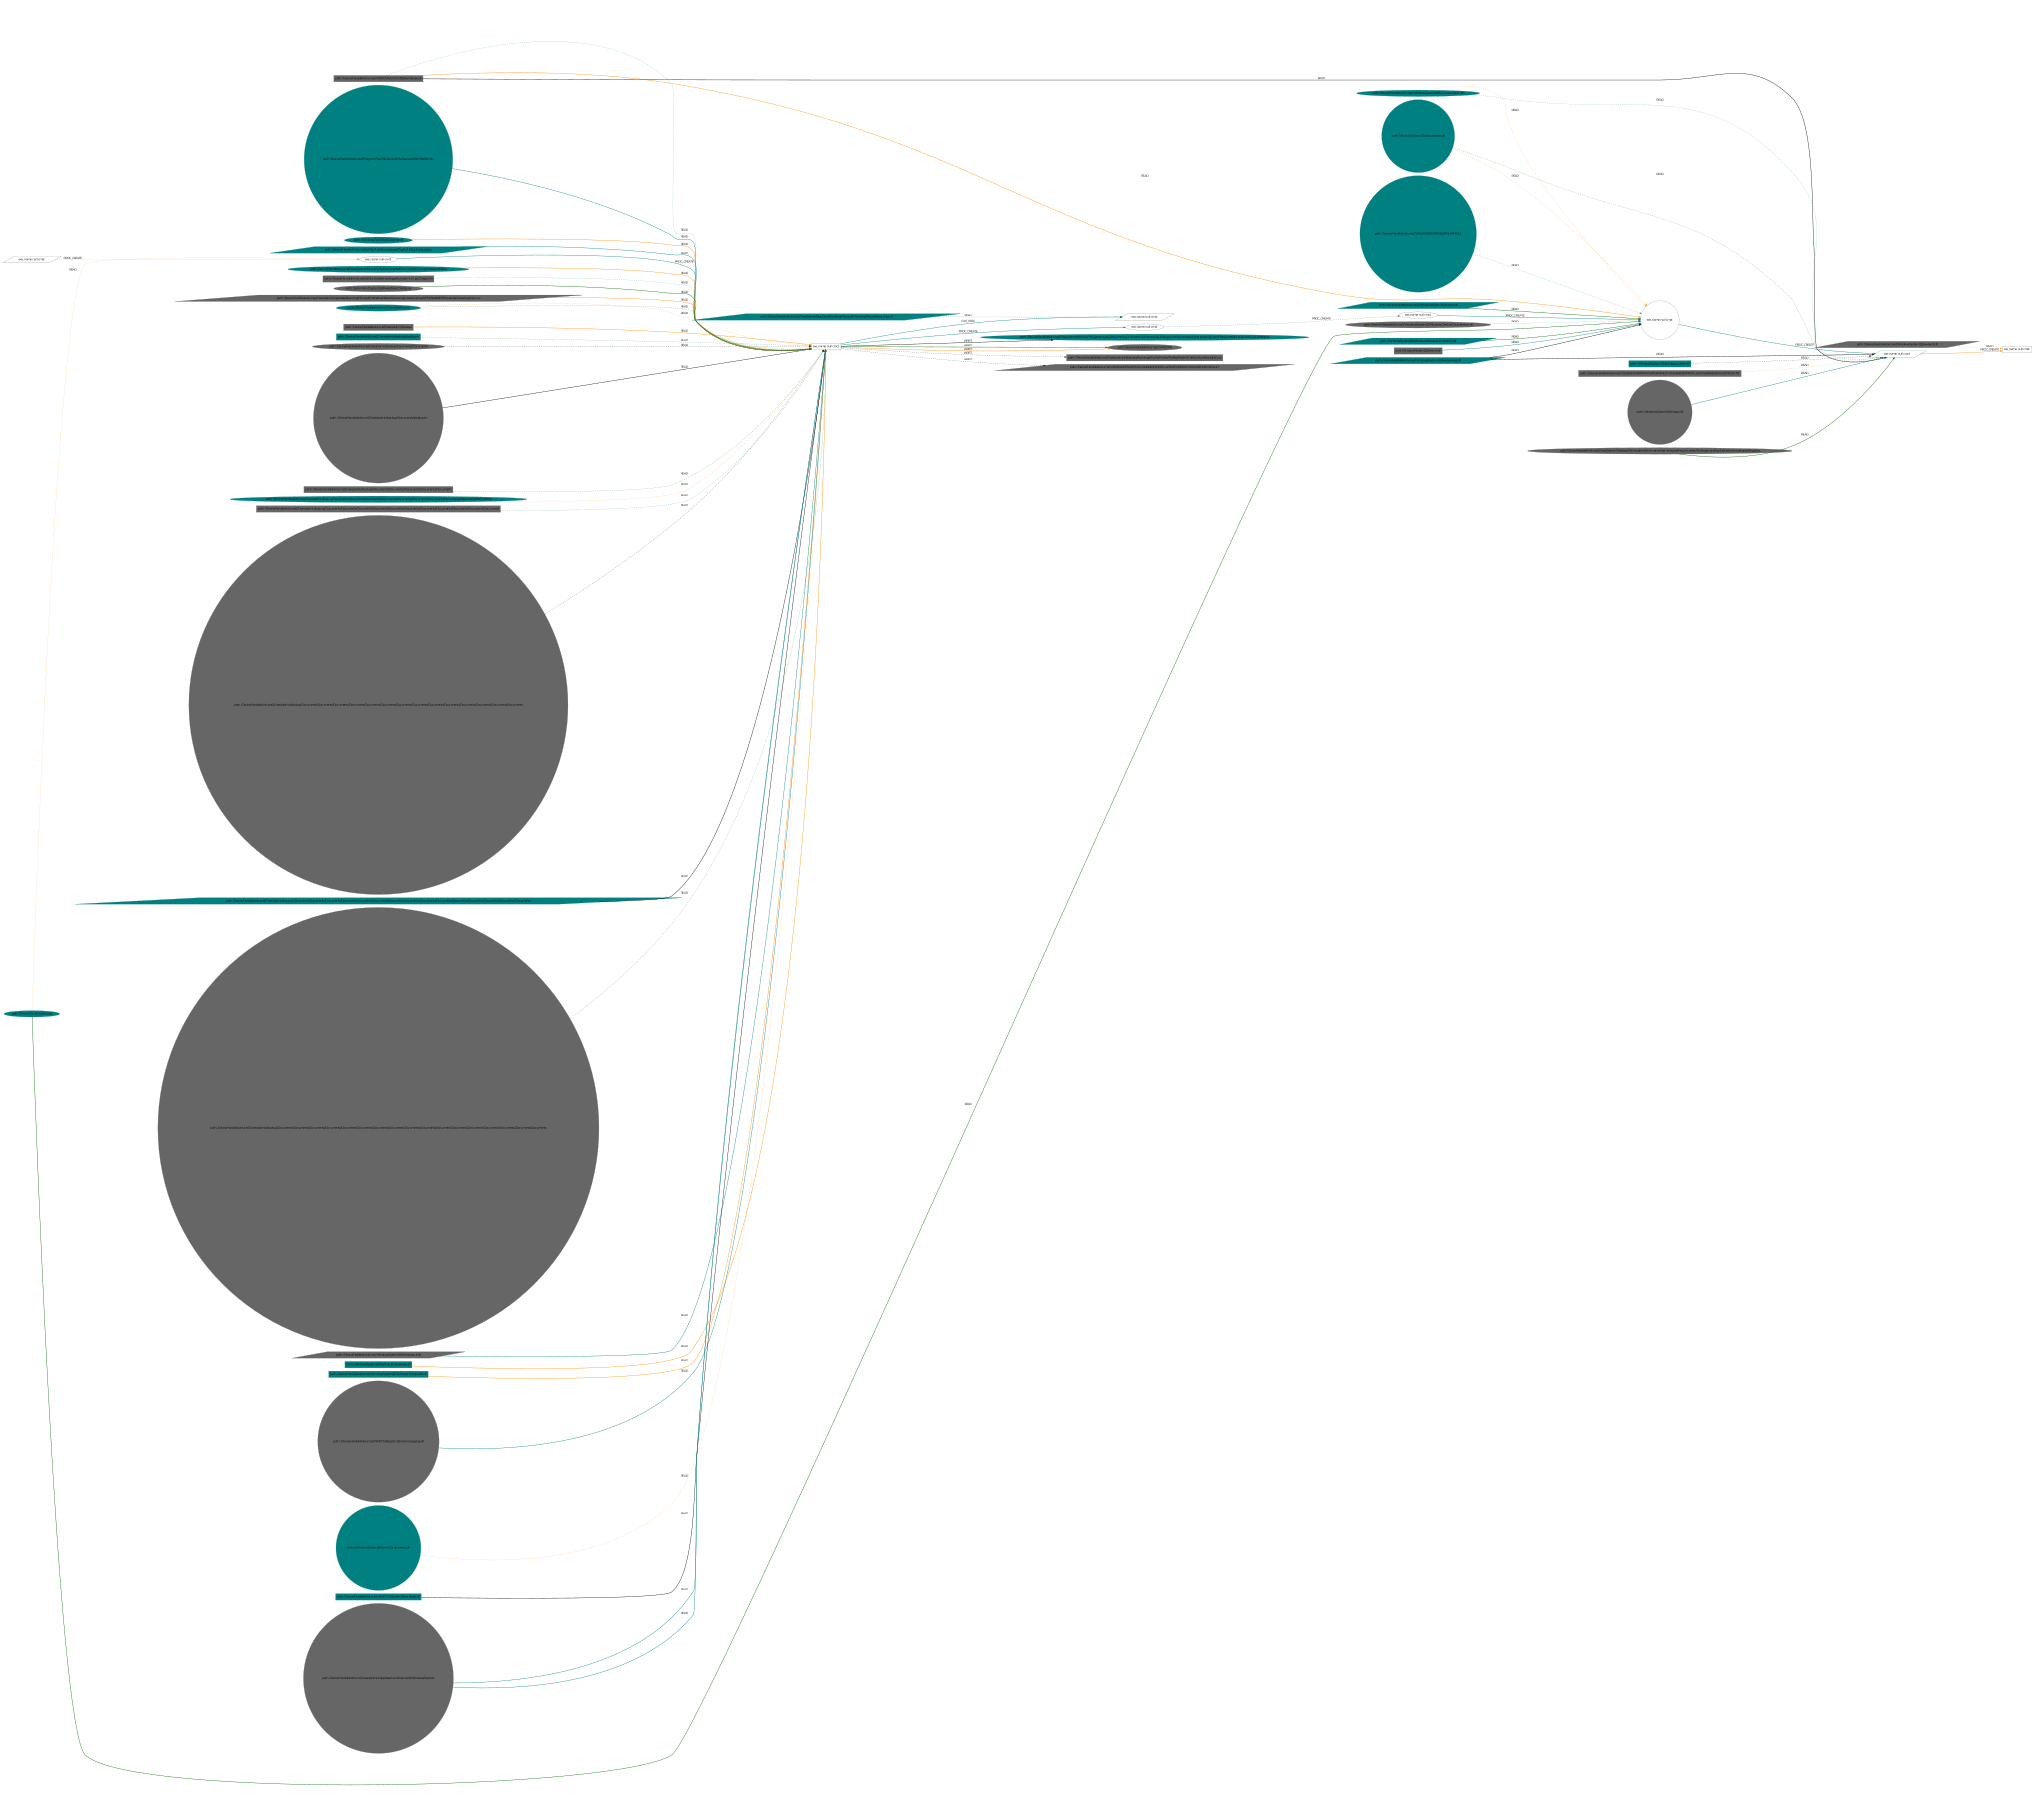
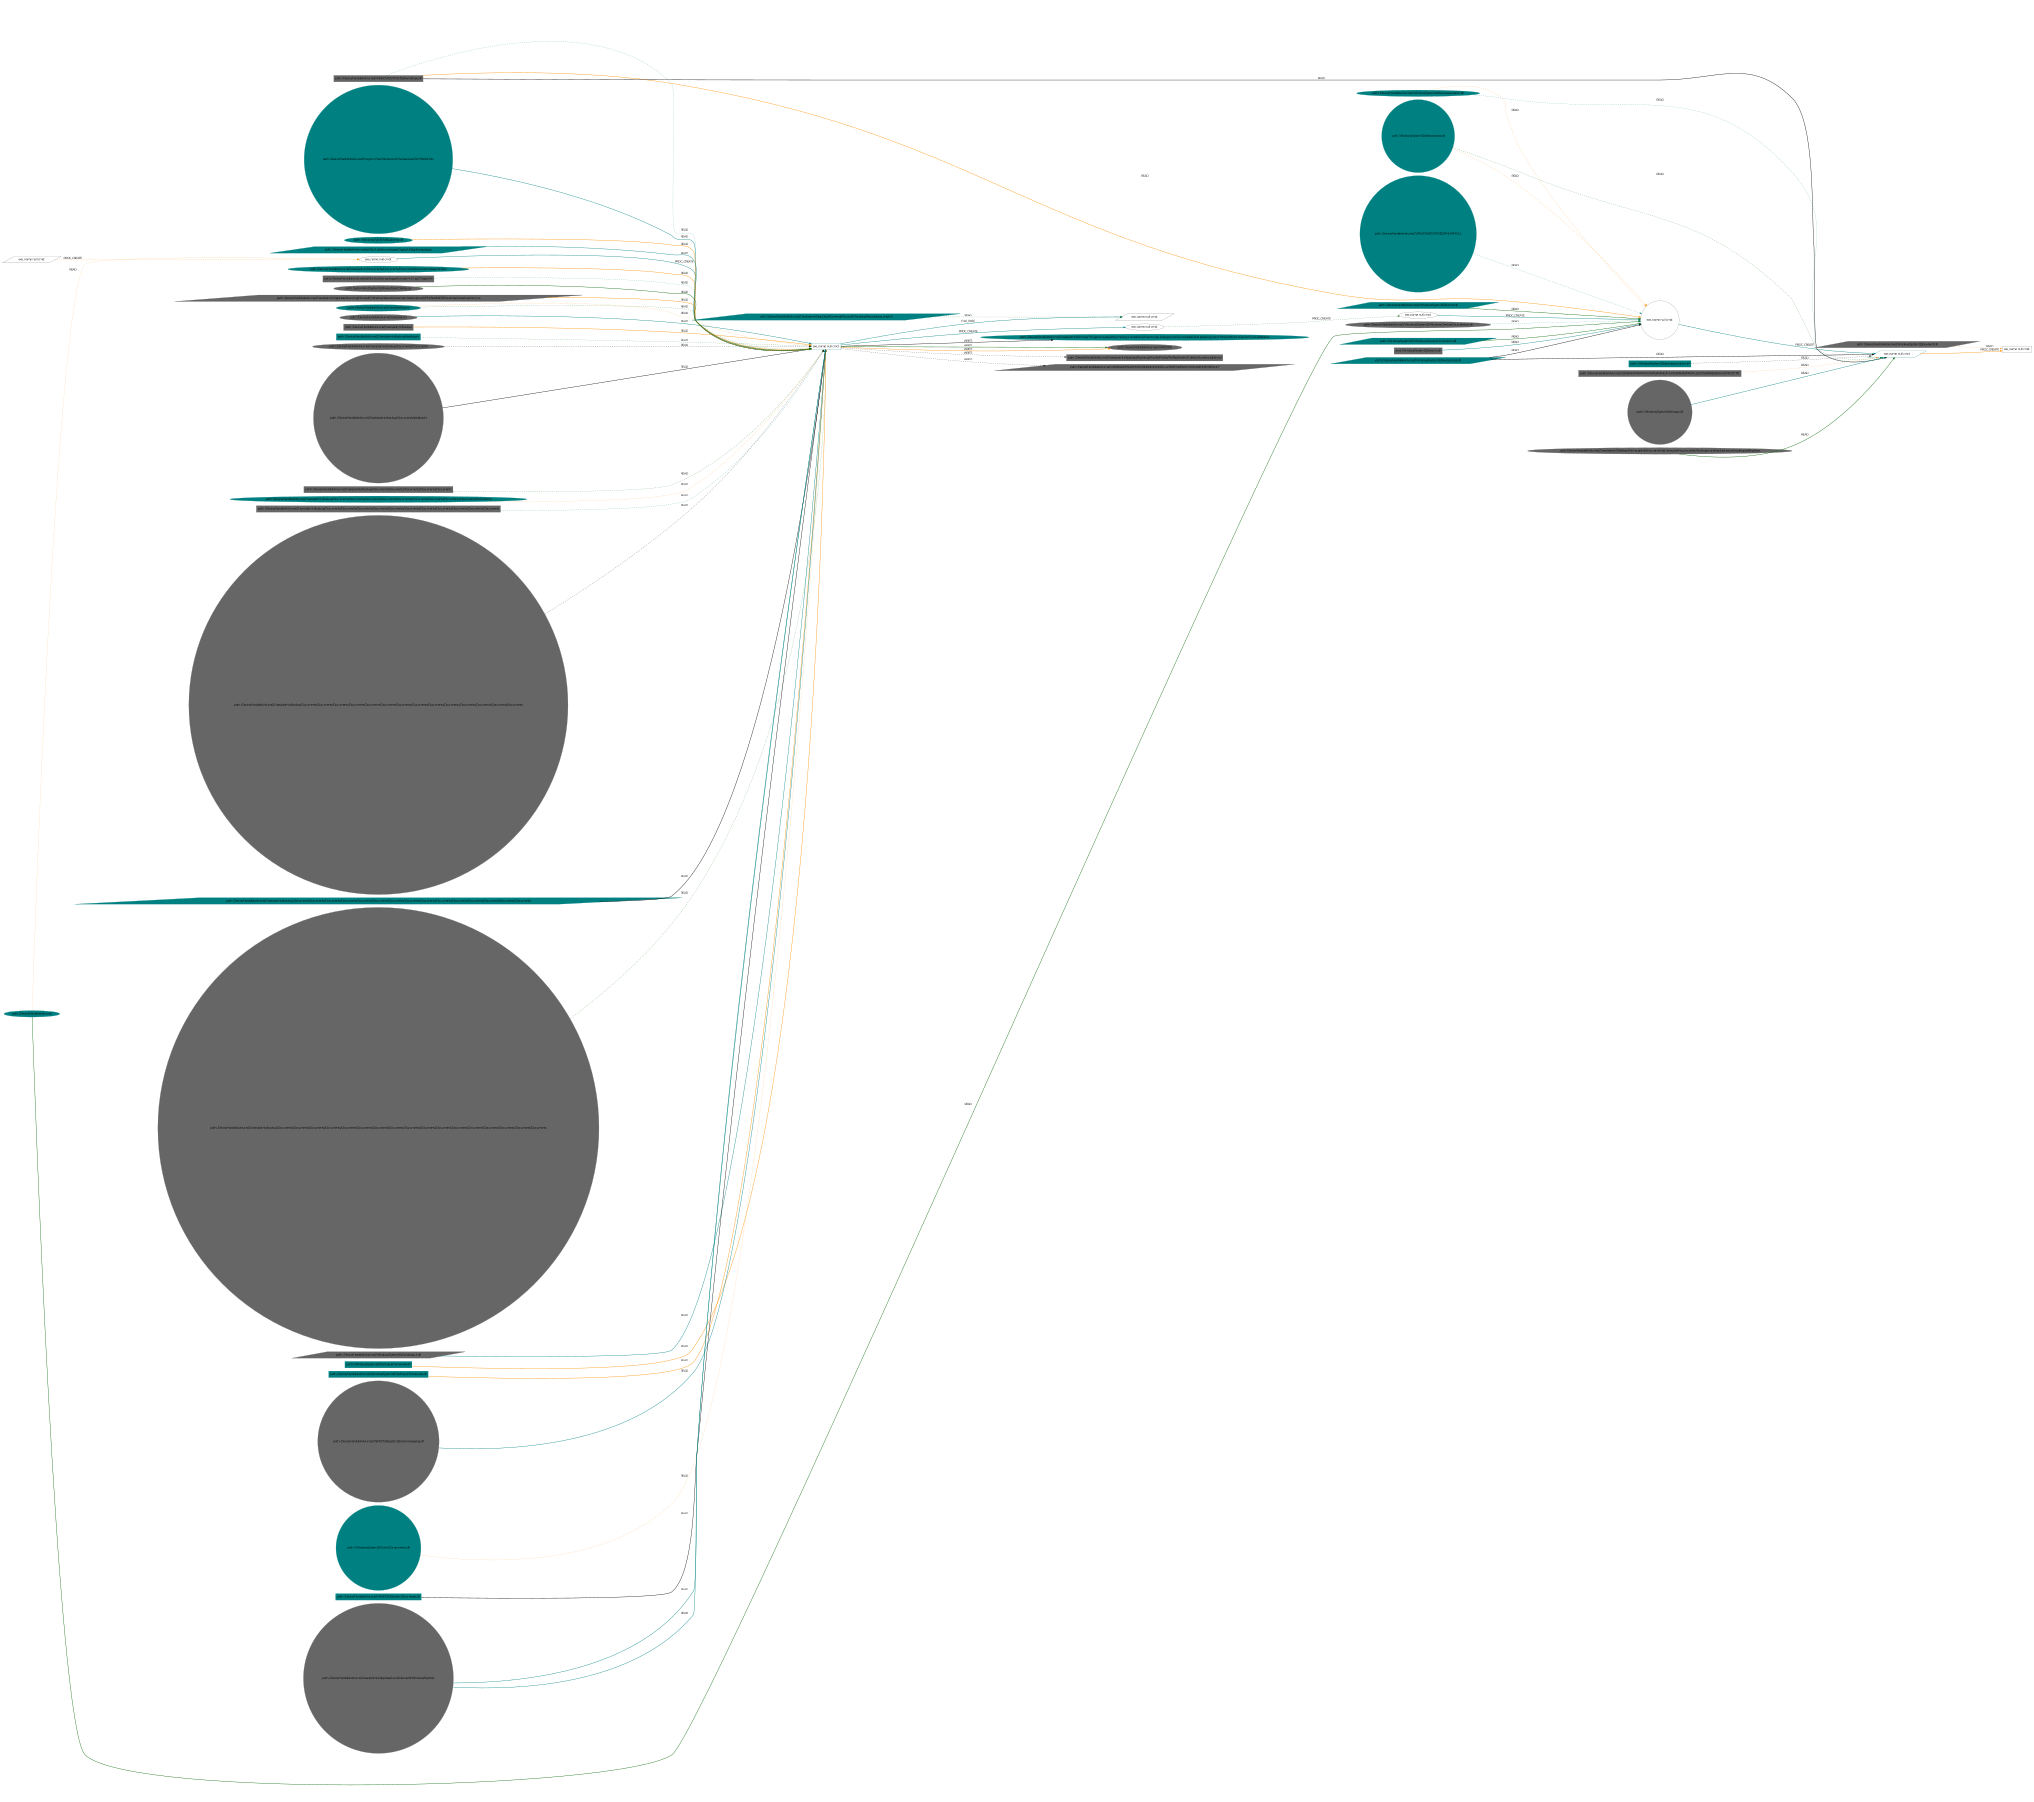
none -> (378, 318)
